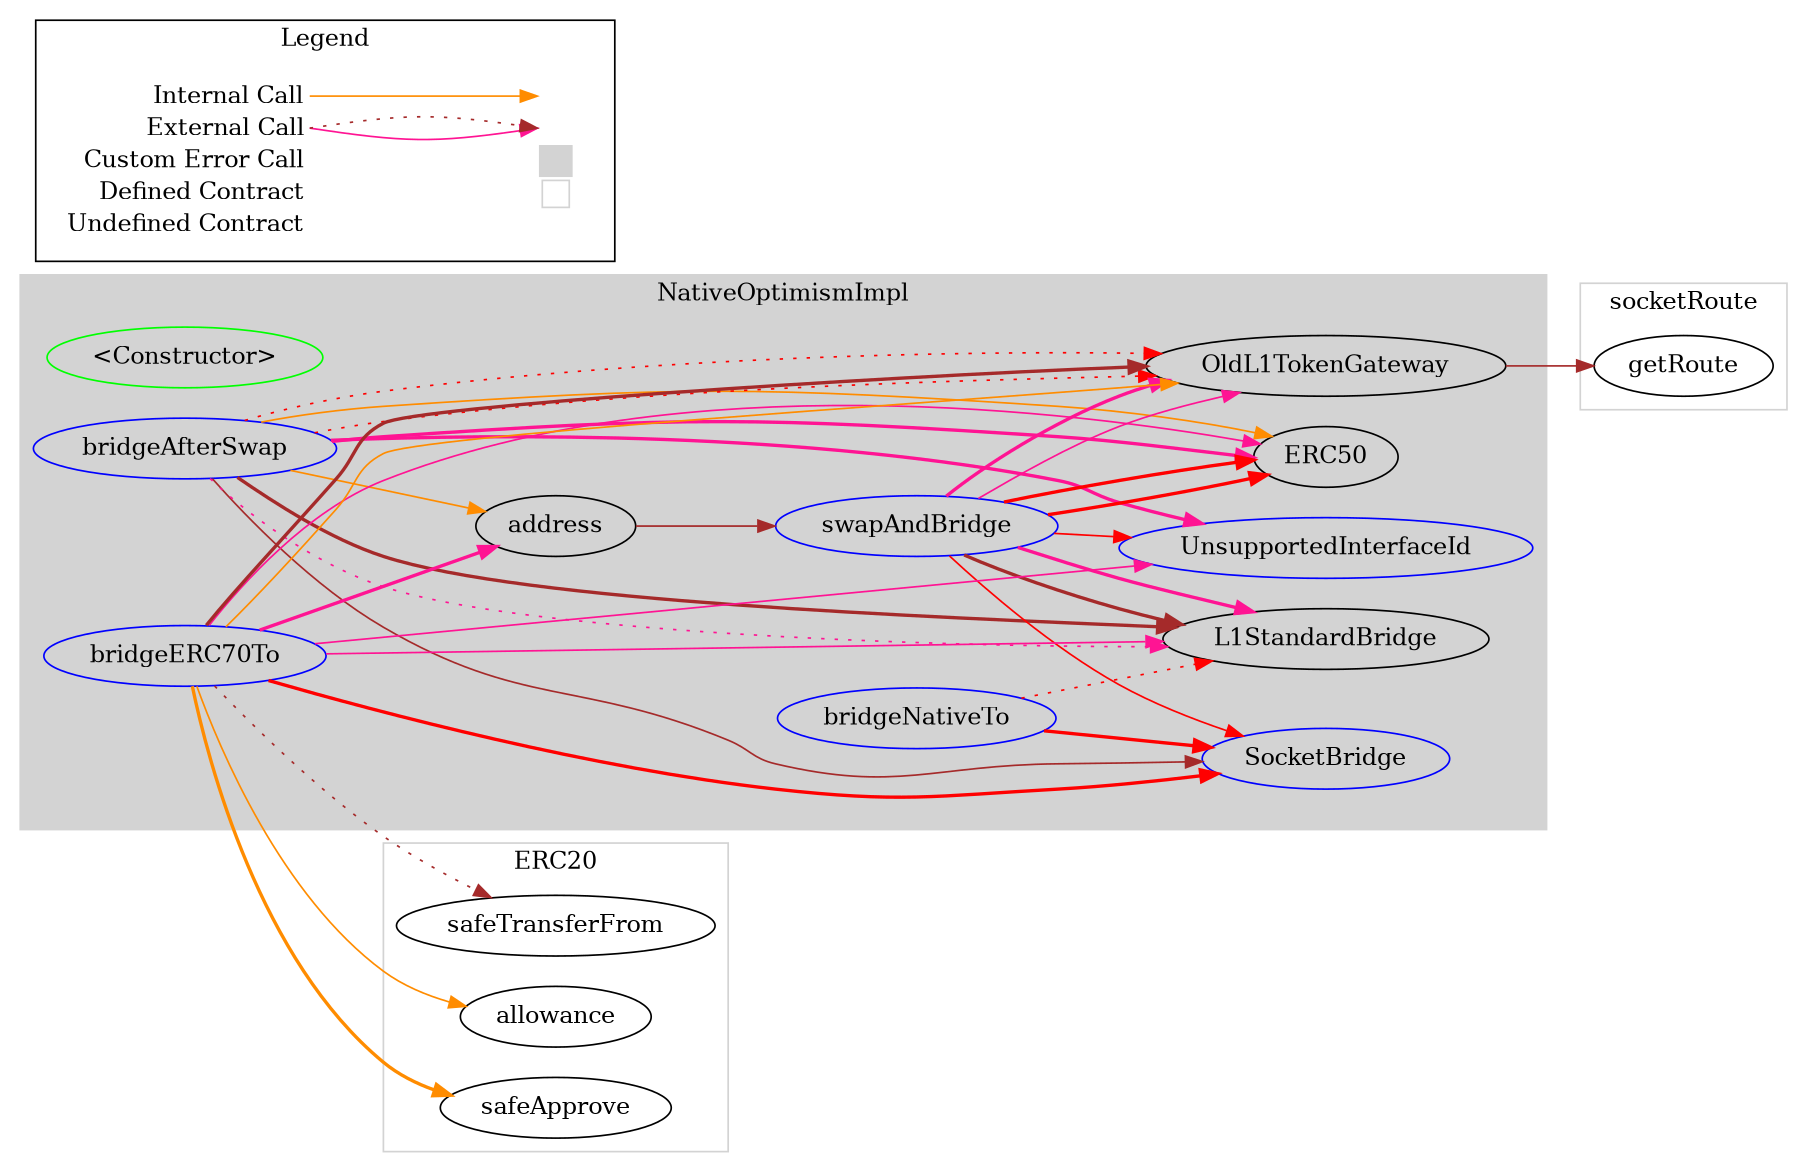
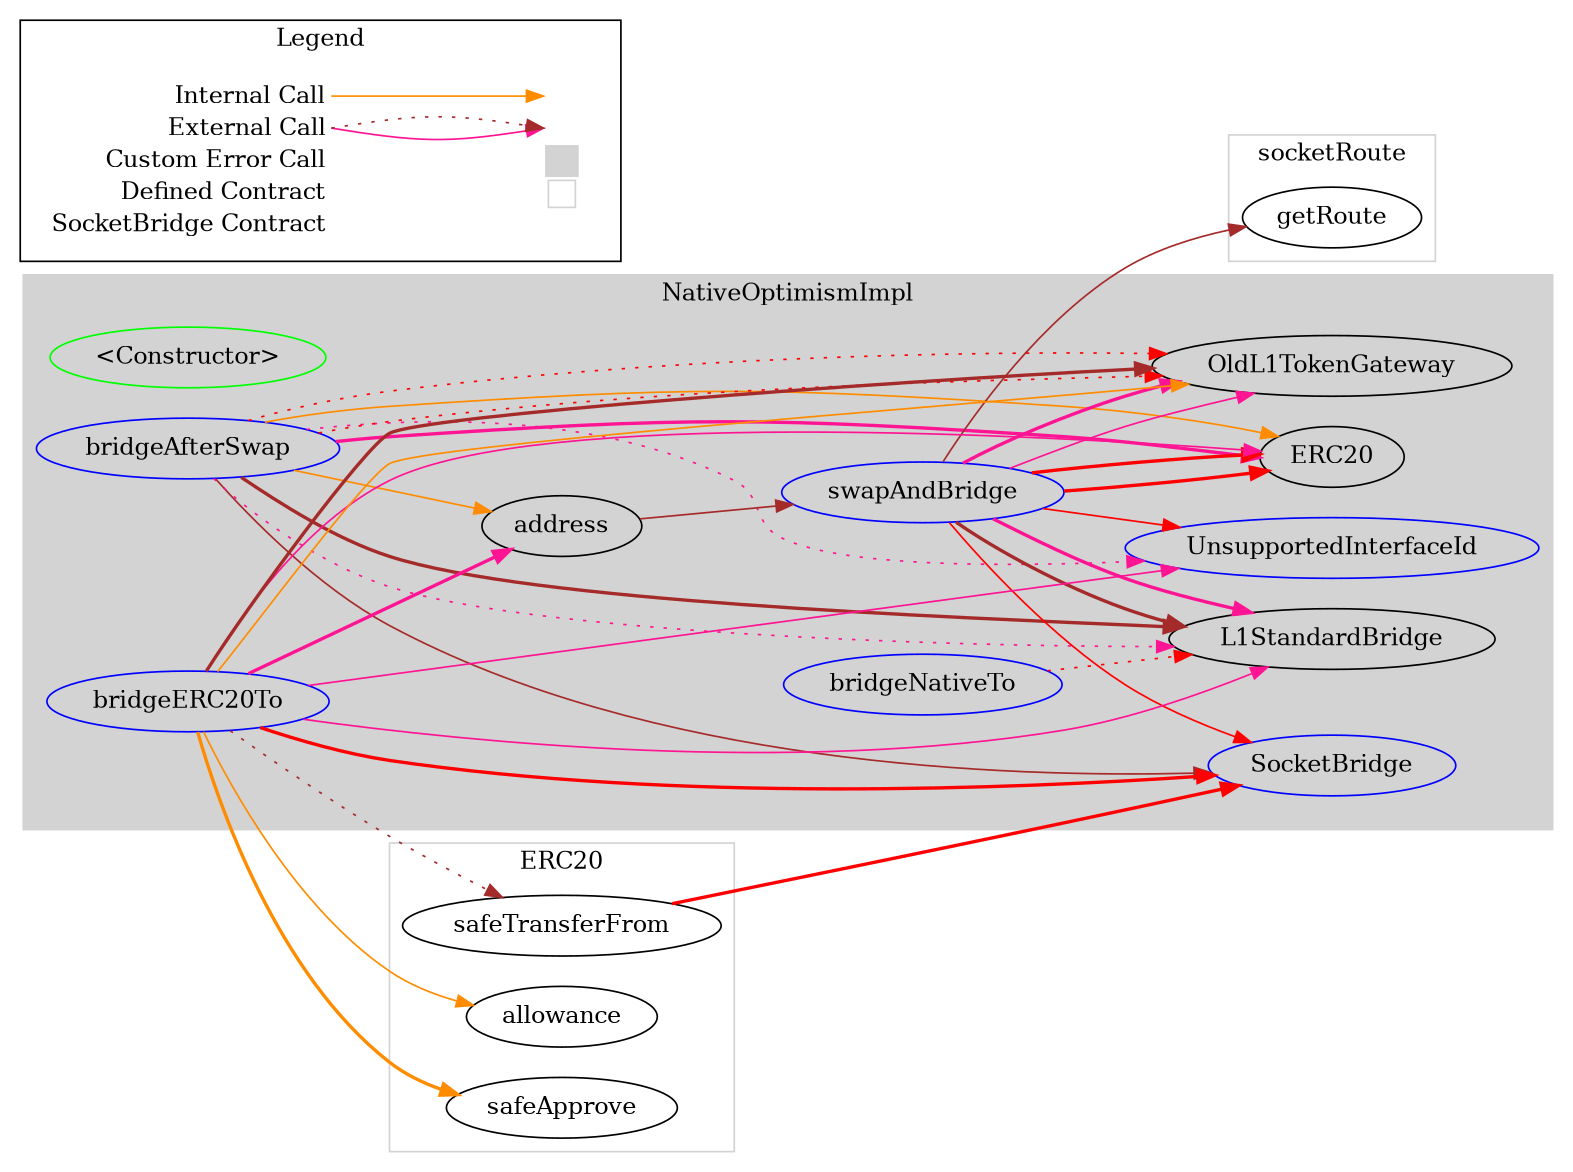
(186, 224) -> (189, 224)
(1536, 366) -> (1063, 315)
(762, 444) -> (729, 478)
(1326, 457) -> (1332, 457)
(185, 656) -> (188, 701)
(1119, 738) -> (947, 847)
